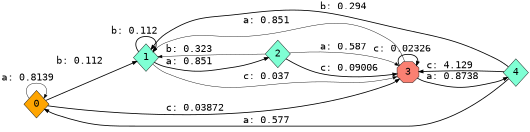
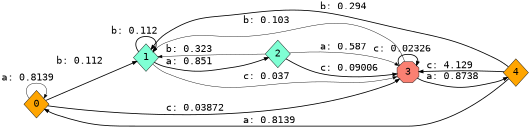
(278, 21) -> (278, 21)
(516, 73) -> (516, 73)
(278, 121) -> (278, 121)
